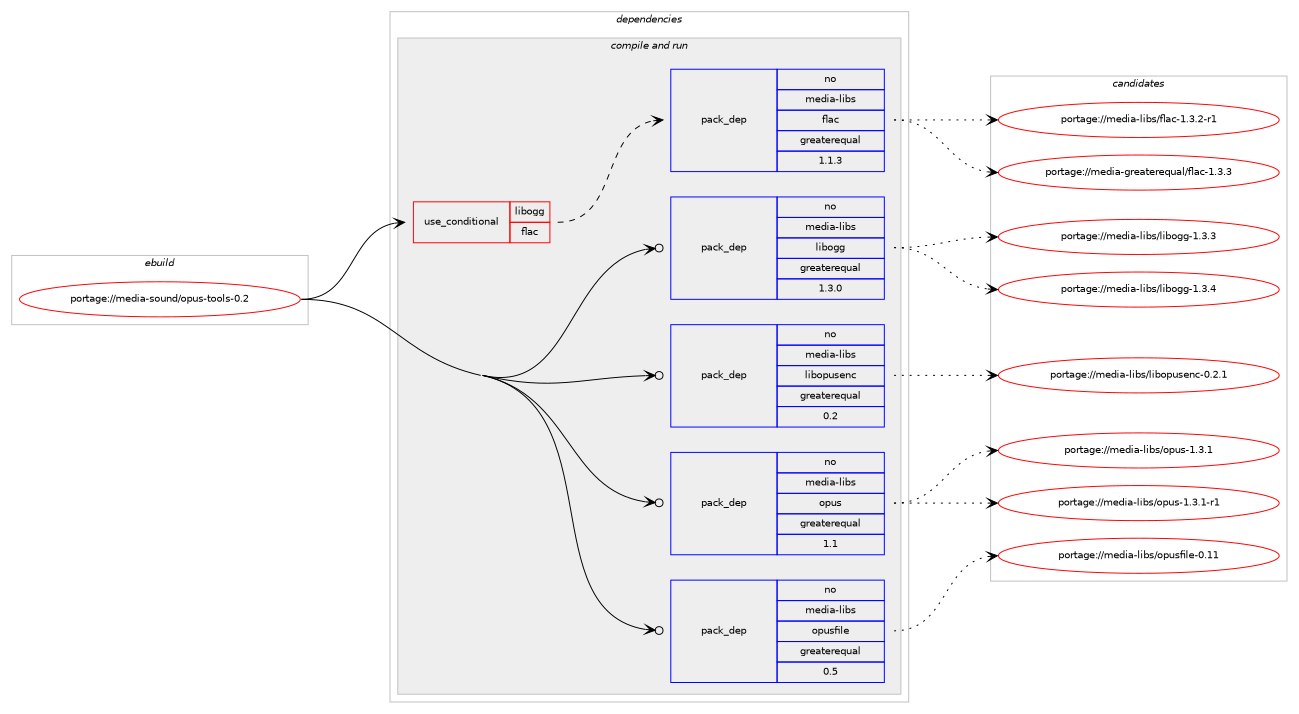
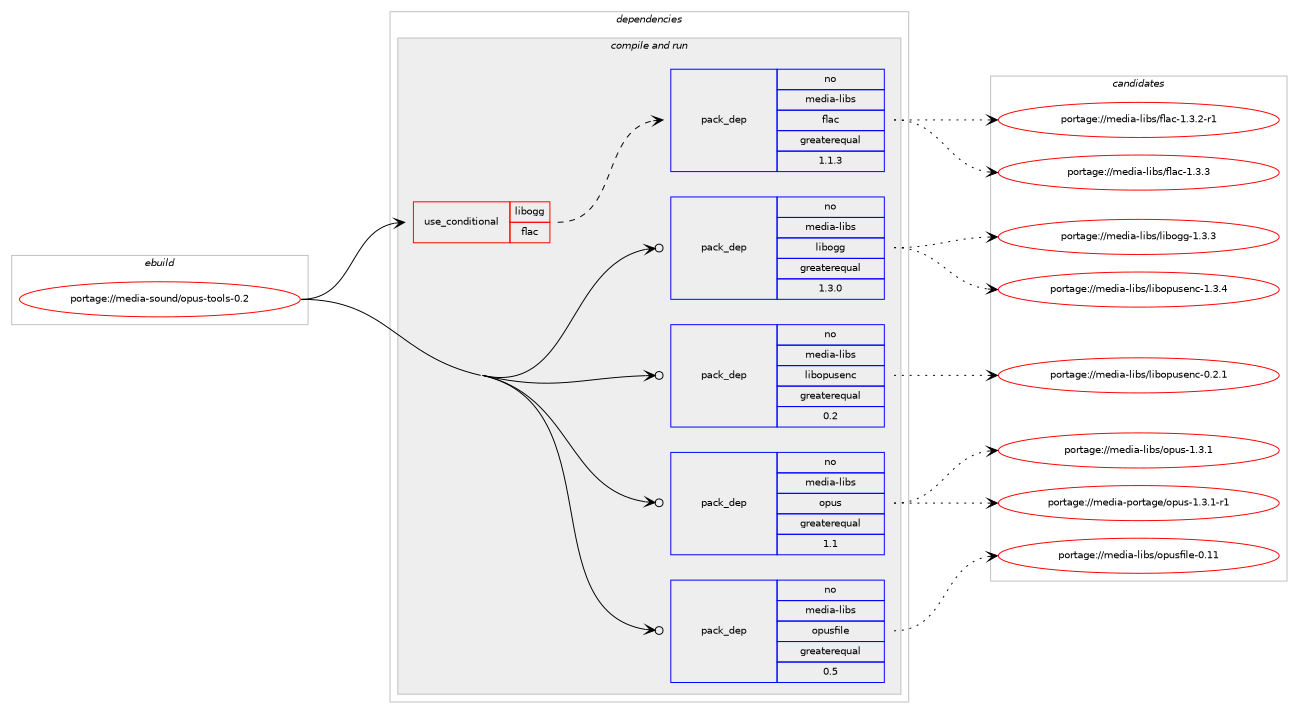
(1139, 173) -> (1139, 173)
(1139, 290) -> (1139, 290)
(1139, 503) -> (1139, 503)
